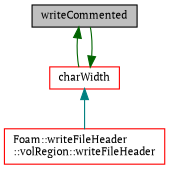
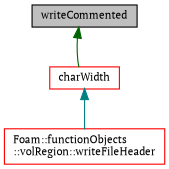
(92, 42) -> none
(85, 146) -> (85, 146)
